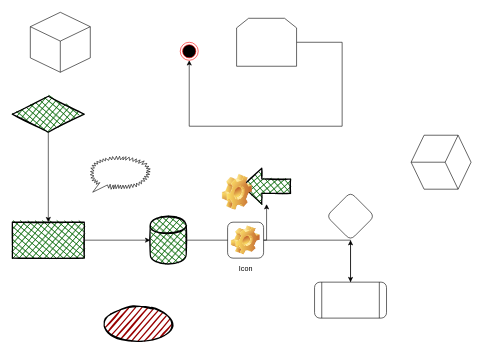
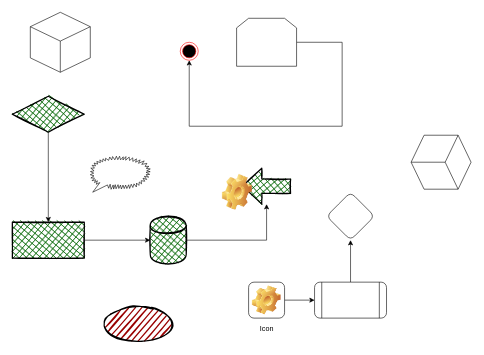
(246, 240) -> (267, 300)
